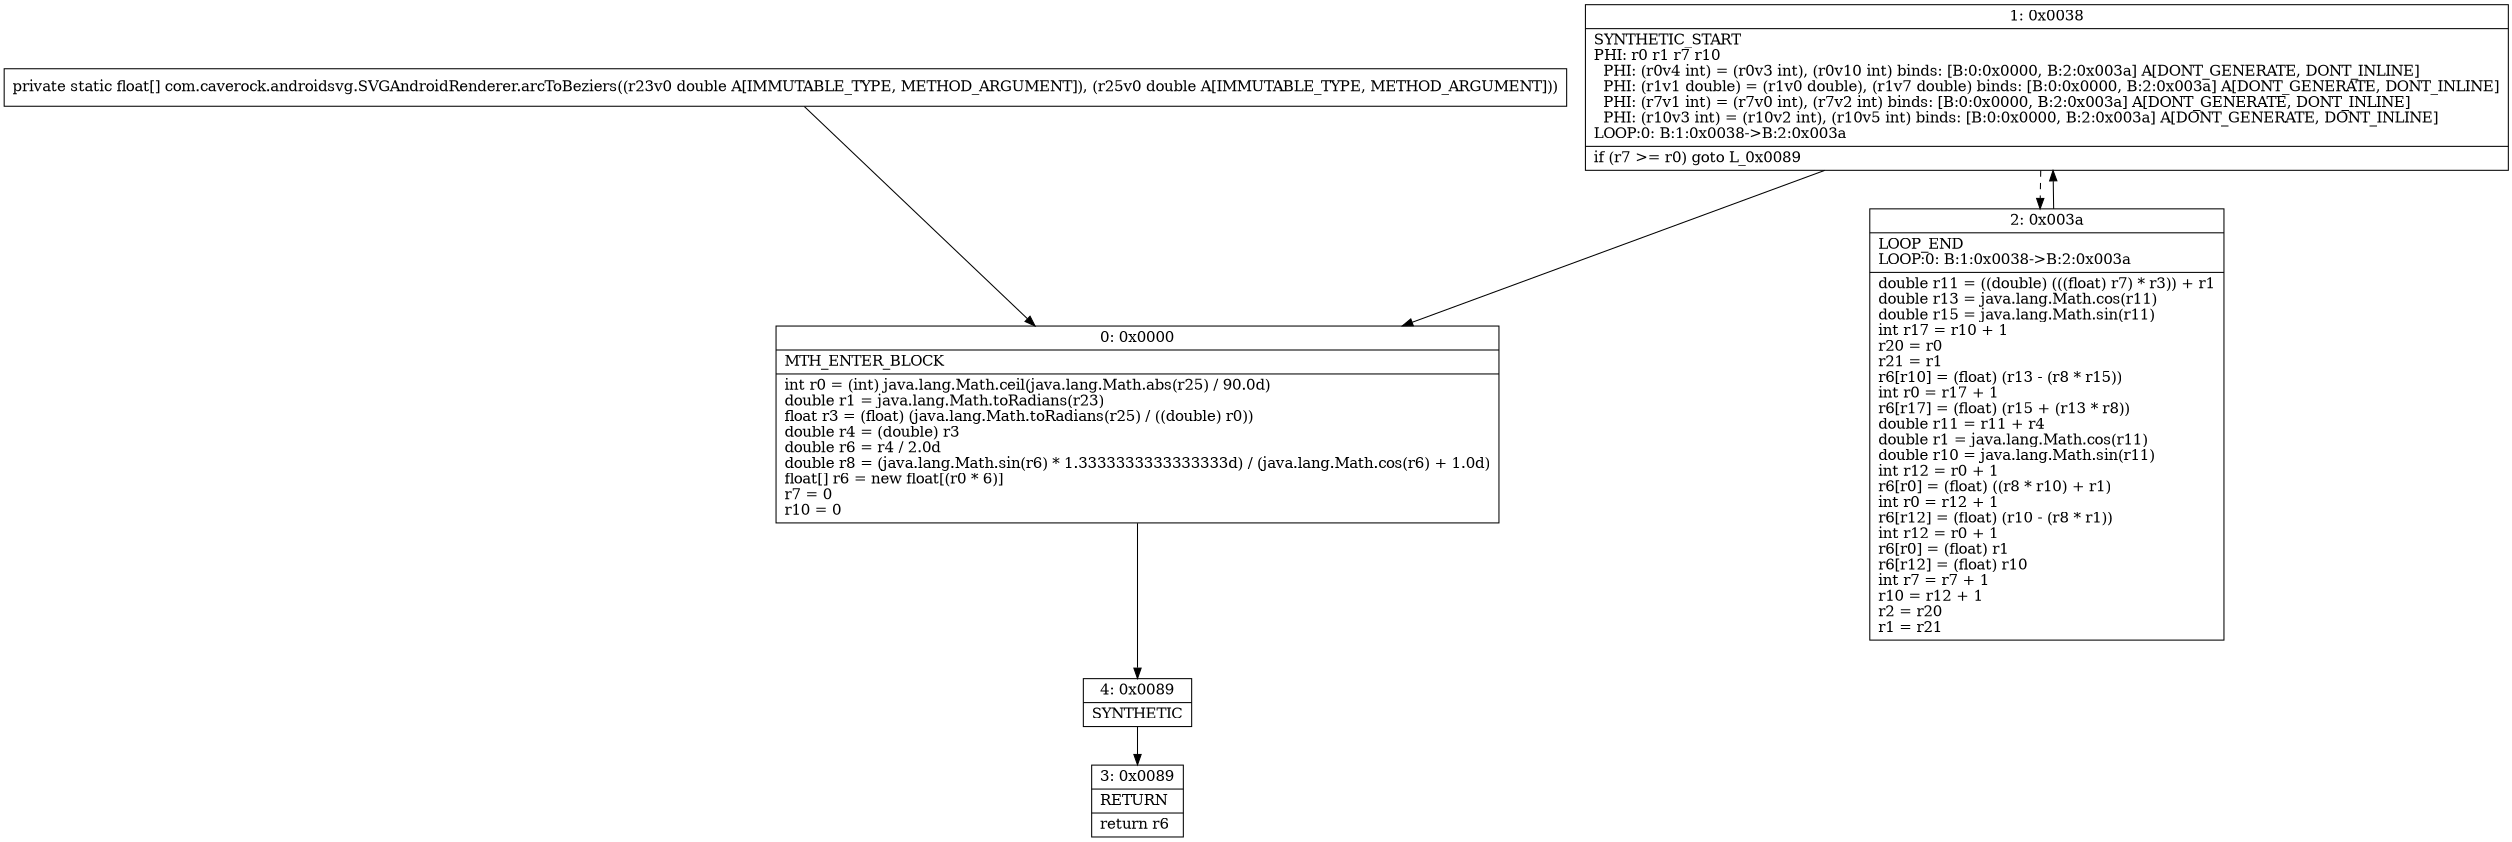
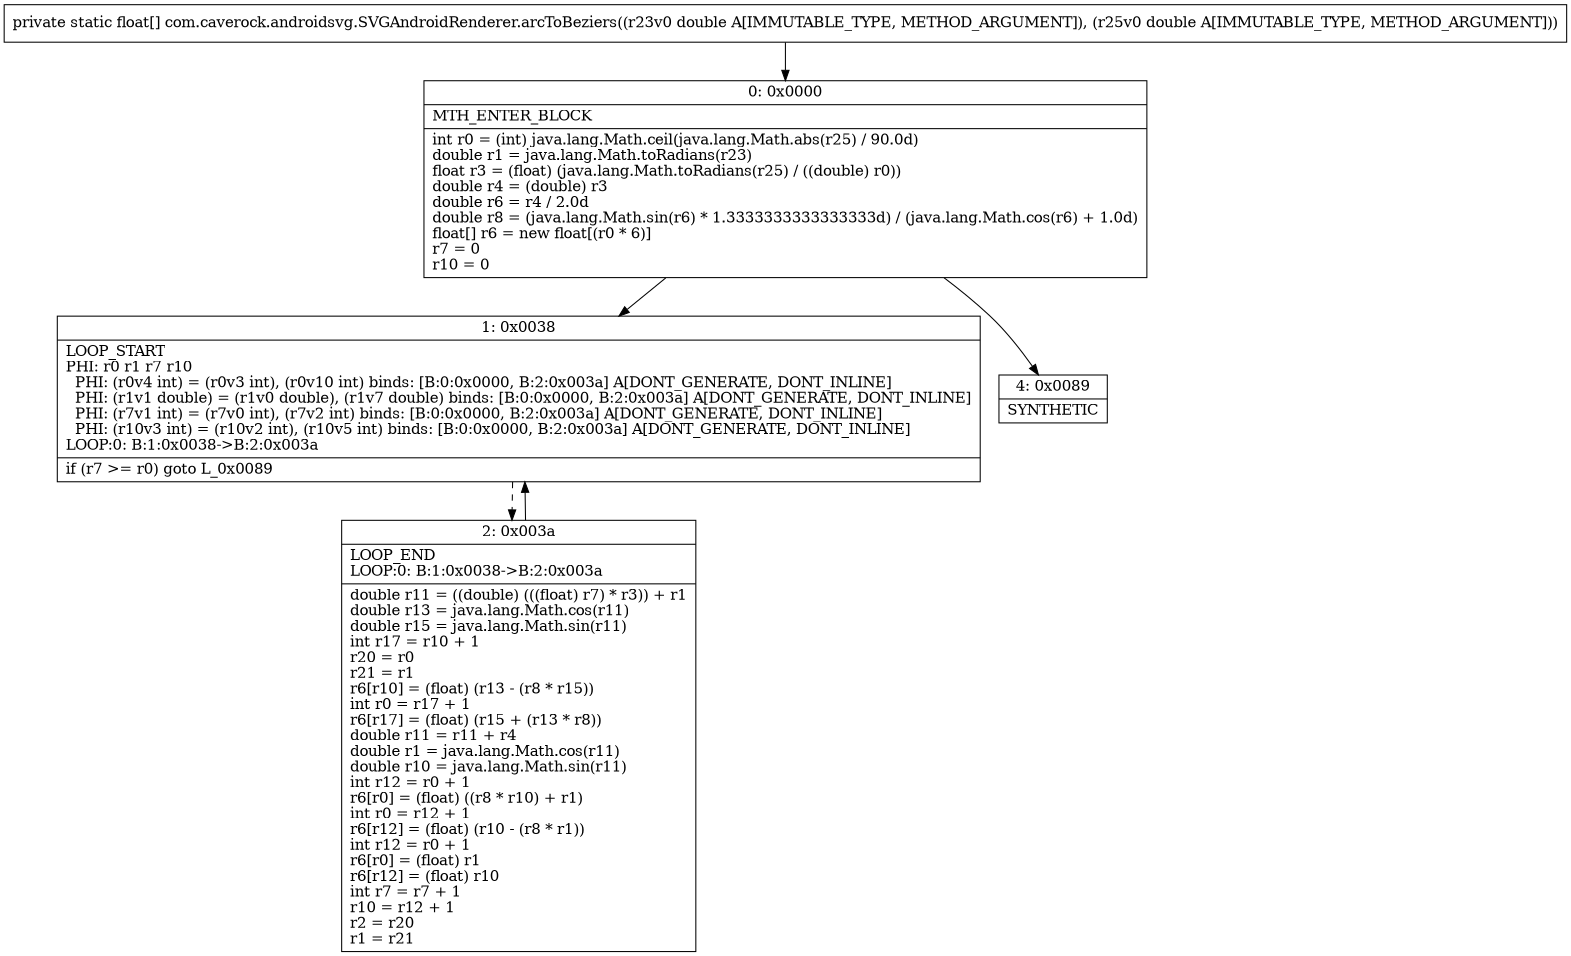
(1668, 40) -> (116, 352)
(1618, 246) -> (646, 294)
(1138, 801) -> none
